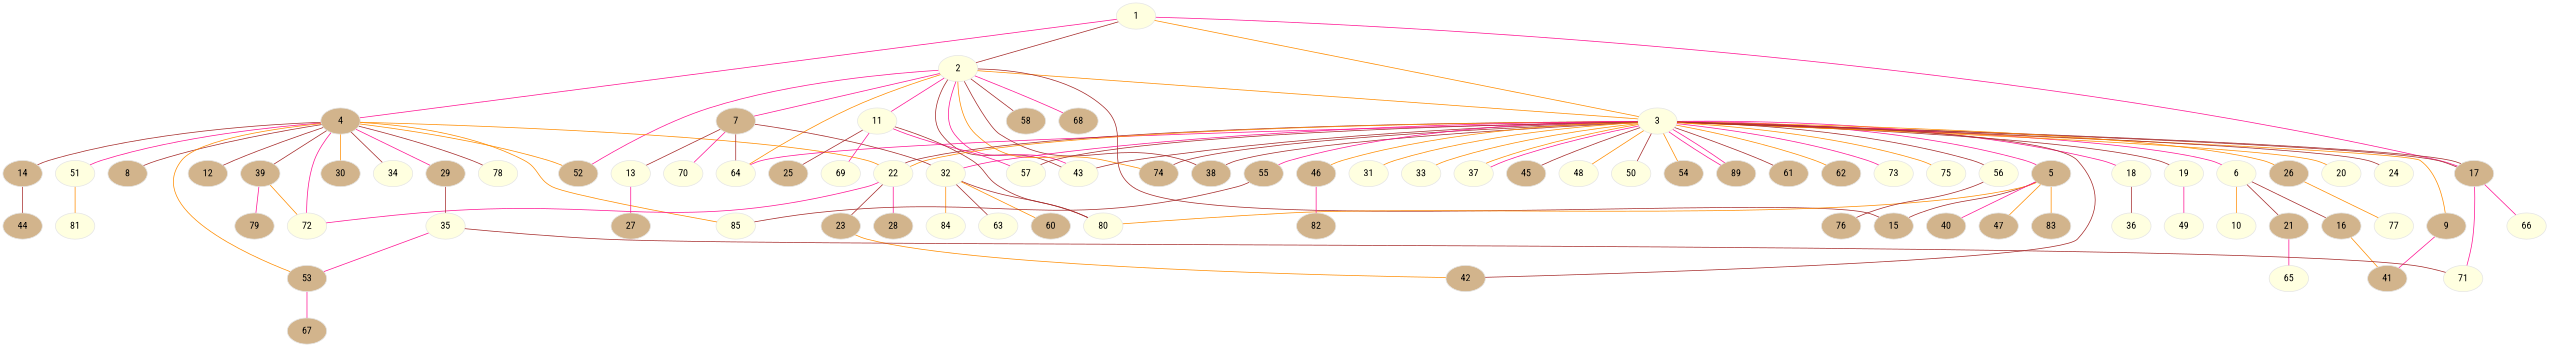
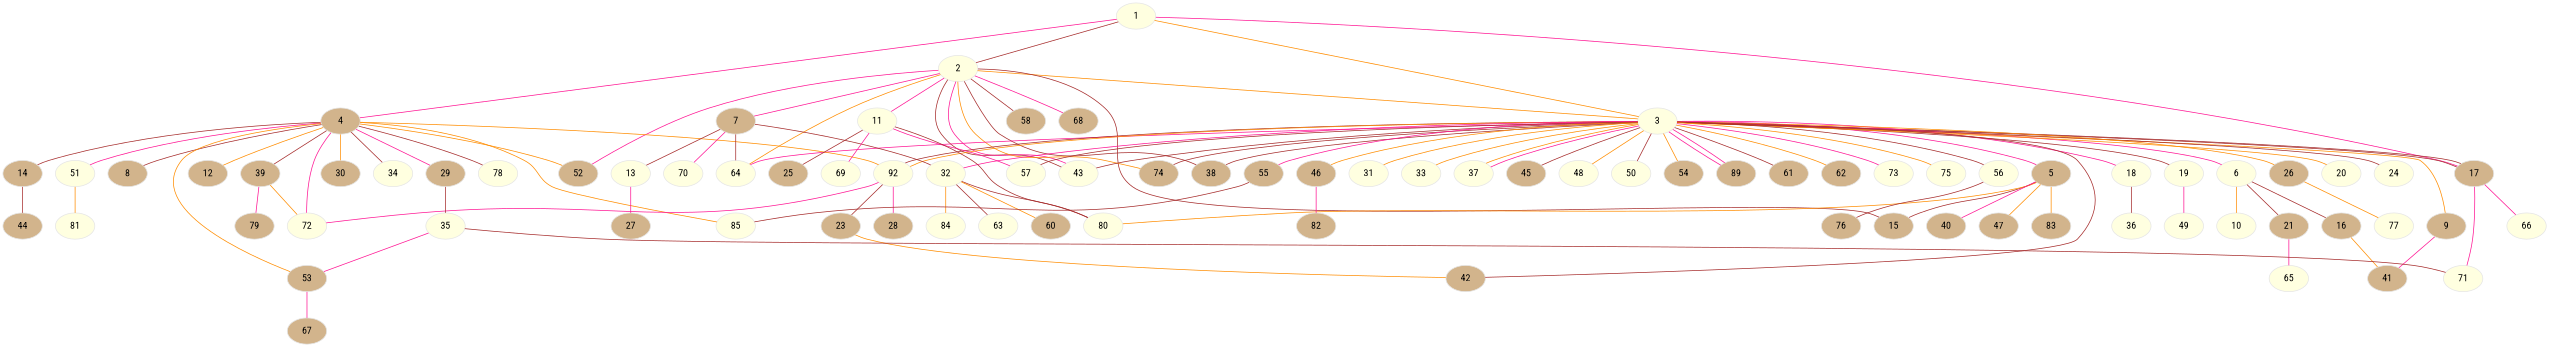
(273, 145) -> (273, 145)
(893, 174) -> (893, 174)
